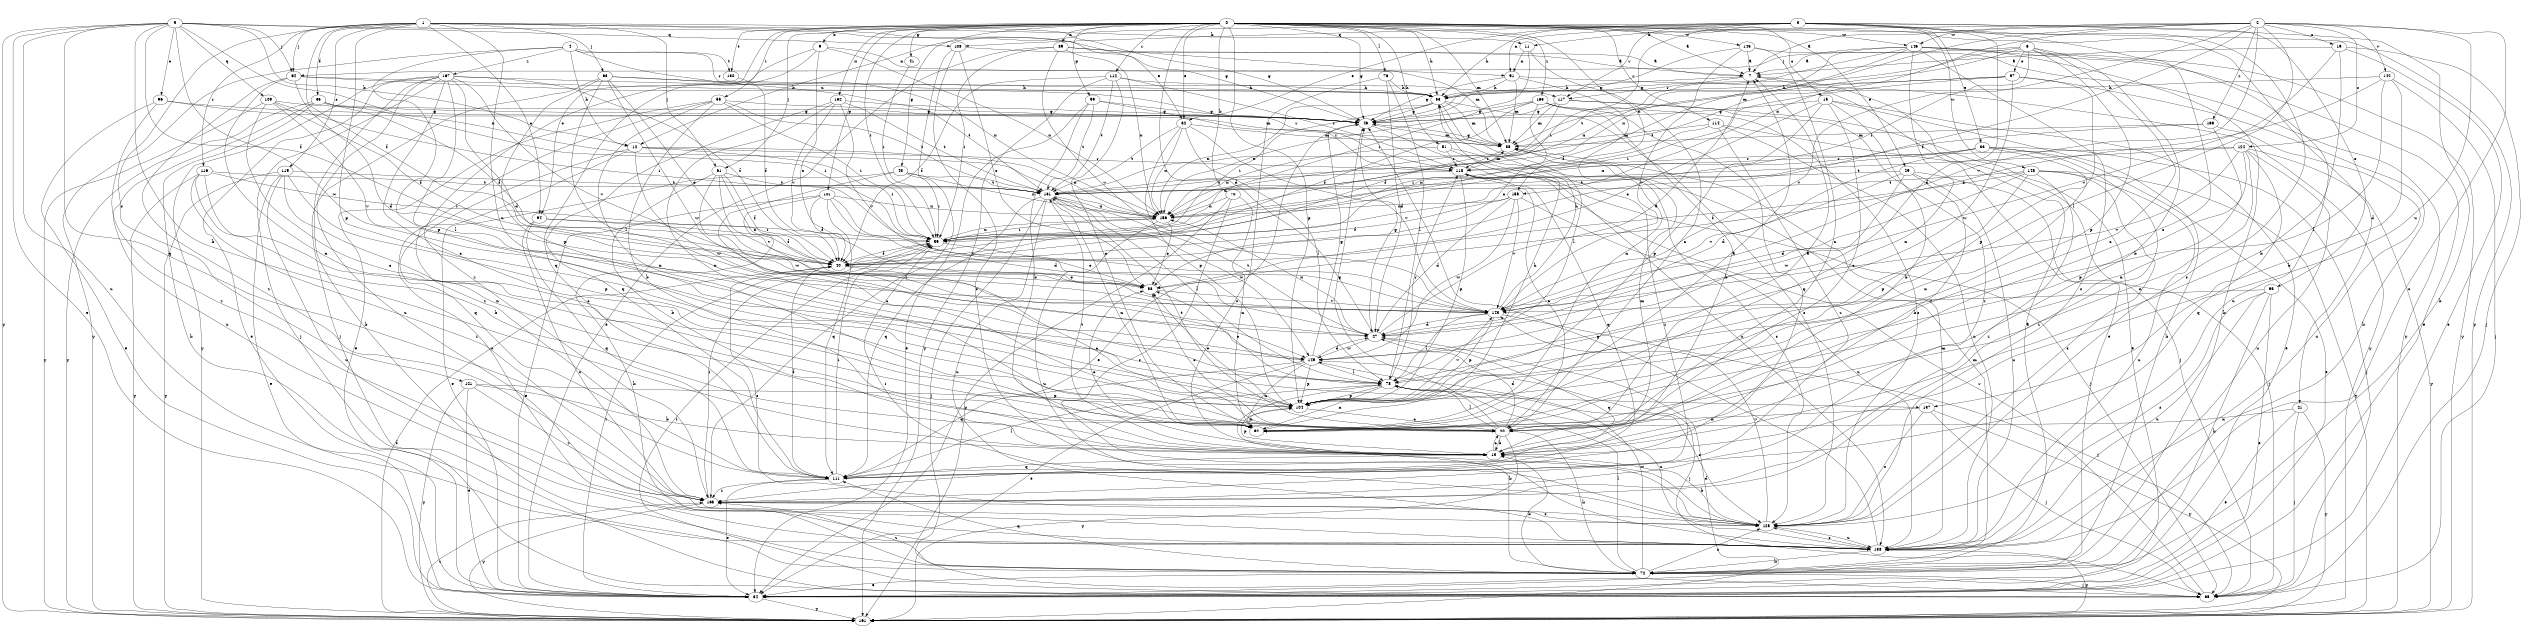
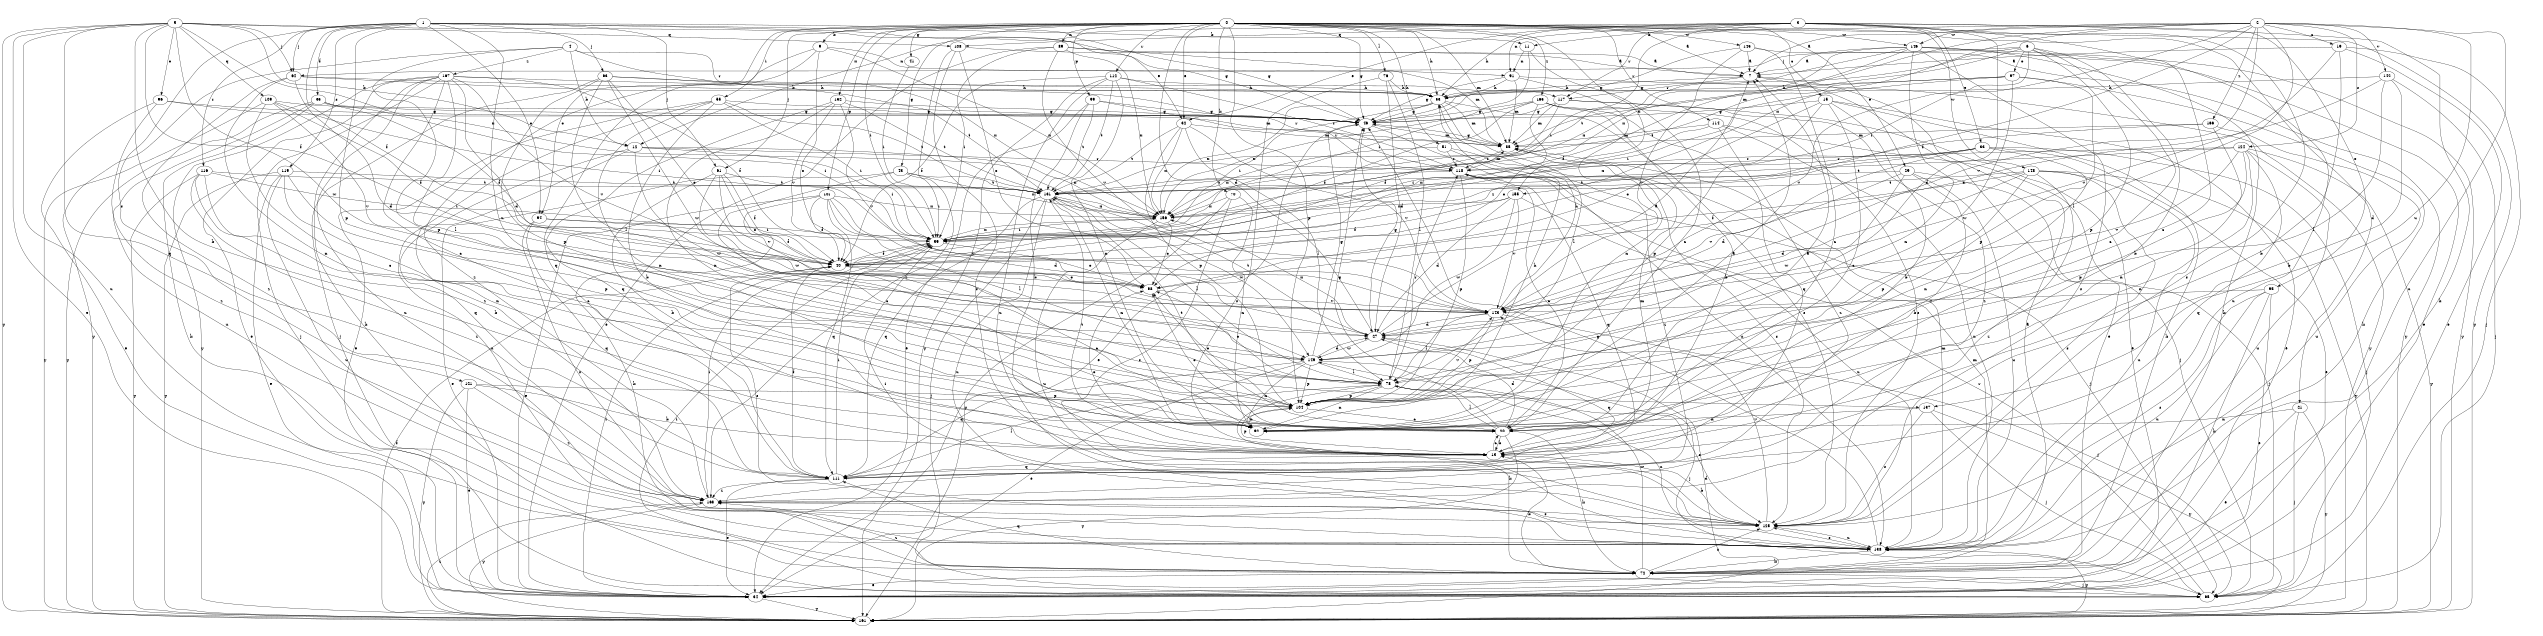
(731, 76) -> none
(822, 88) -> (822, 88)
(1570, 432) -> (1105, 322)
none -> (1254, 482)
(1581, 492) -> (1461, 199)
